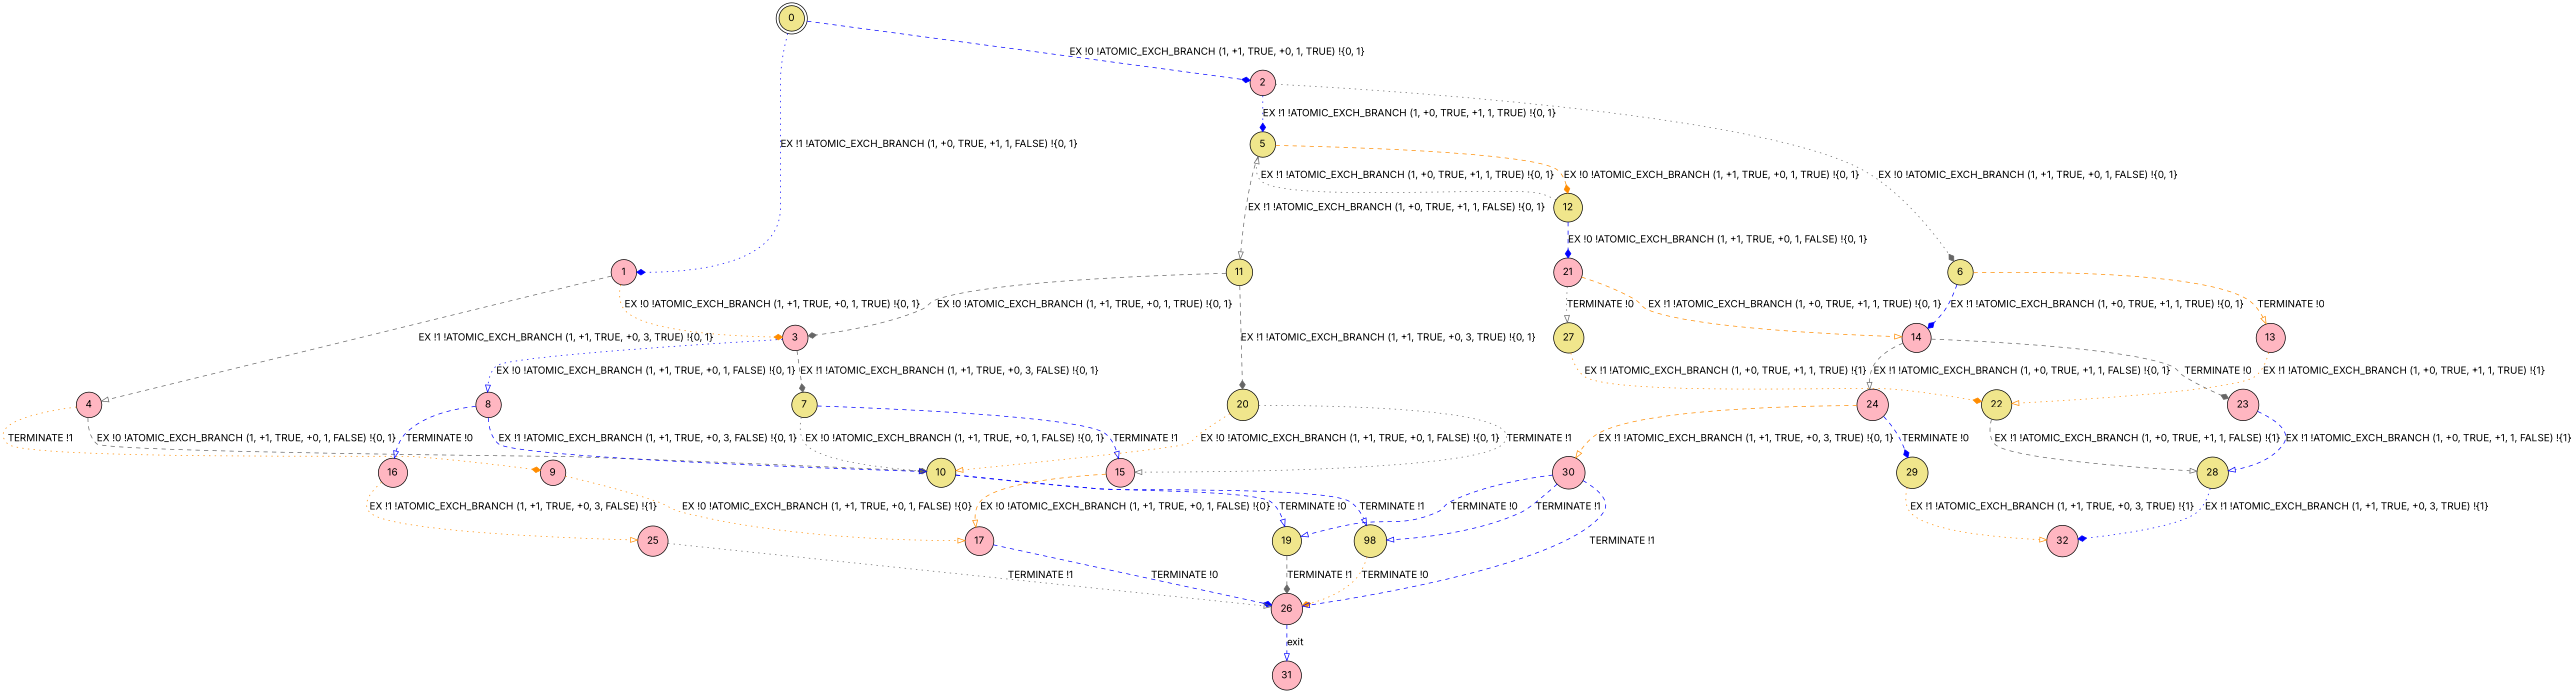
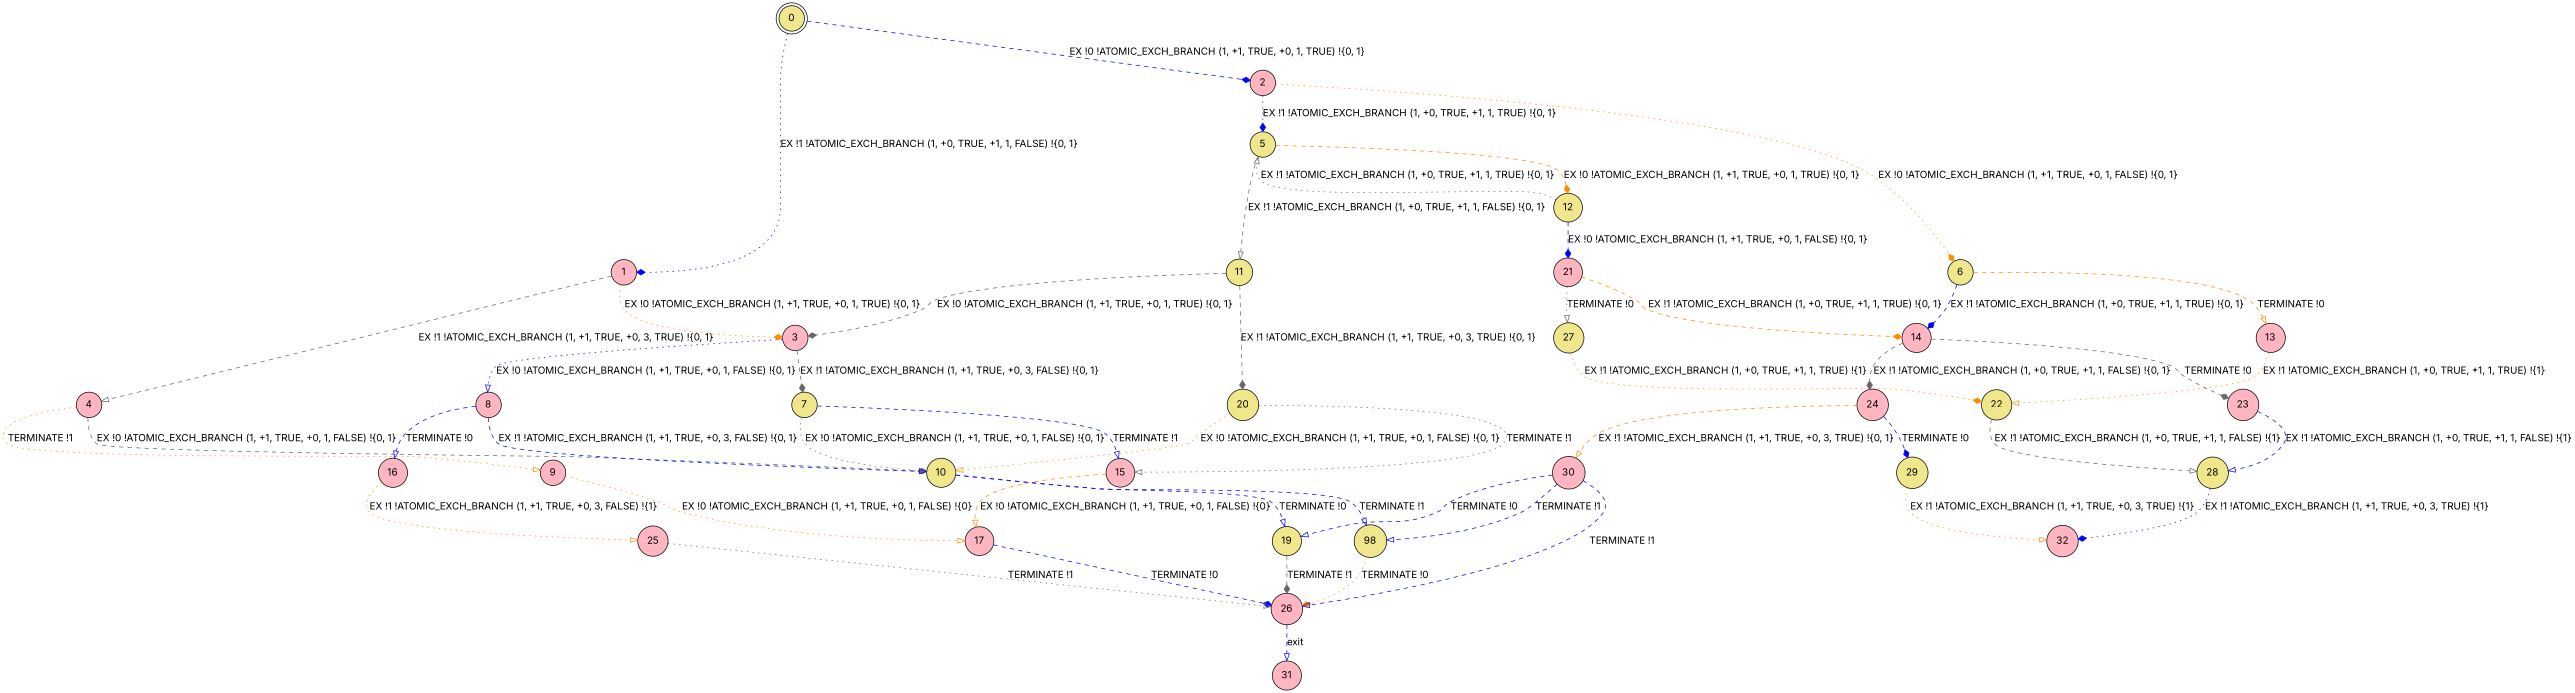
(1633, 116) -> (1633, 116)
(1733, 326) -> (1732, 326)
(1880, 358) -> (1880, 357)
(224, 456) -> (224, 456)
